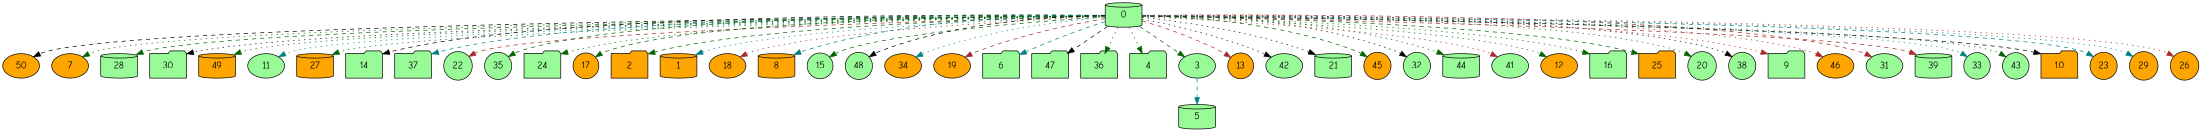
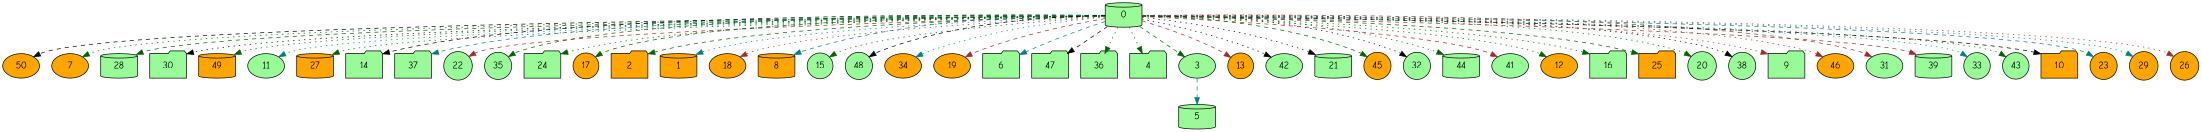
(915, 36) -> (915, 36)
(1396, 36) -> (1396, 36)
